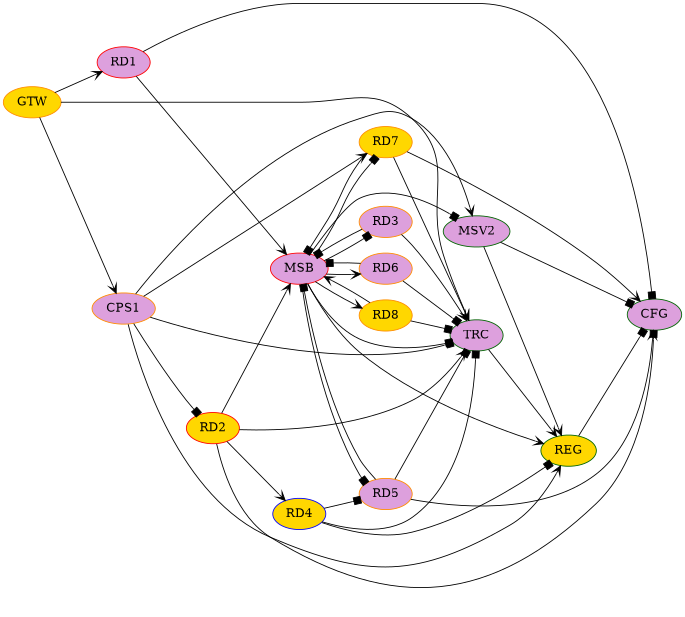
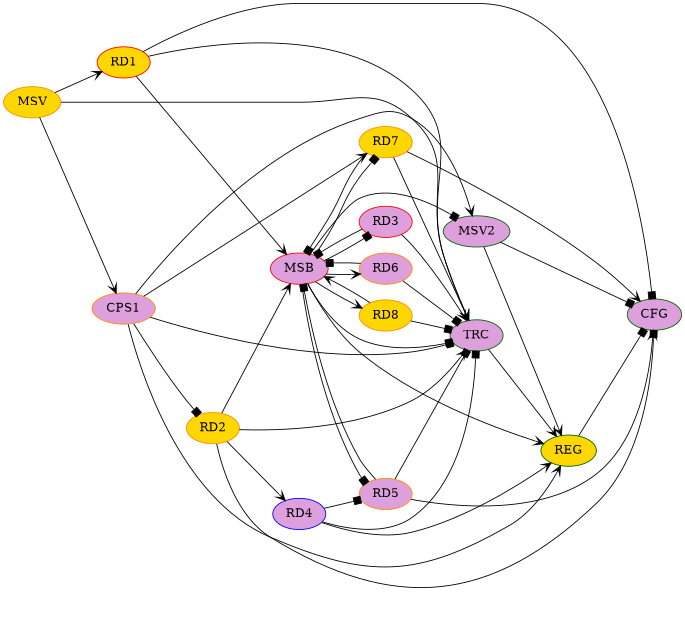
(124, 62) -> (124, 62)
none -> (396, 79)
(32, 102) -> (32, 102)
(386, 222) -> (386, 222)
(213, 428) -> (213, 428)
(299, 514) -> (299, 514)
(438, 524) -> (438, 524)
